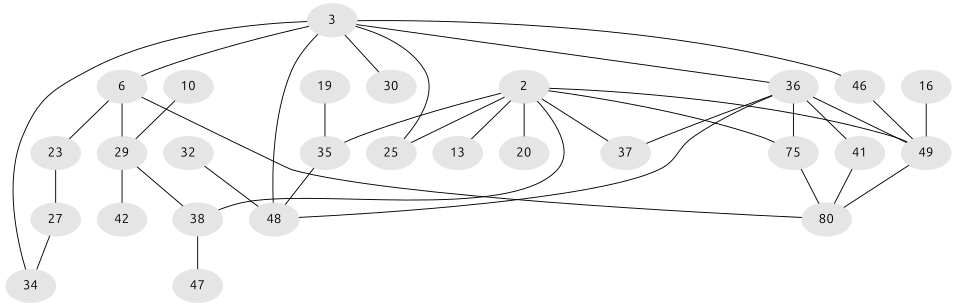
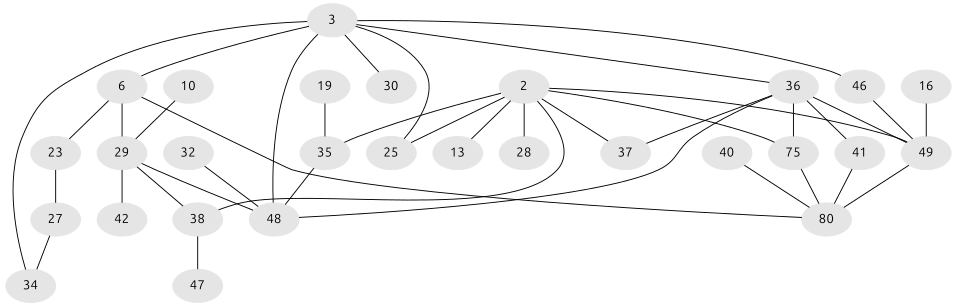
(524, 153) -> (524, 153)
none -> (727, 153)
none -> (197, 188)
